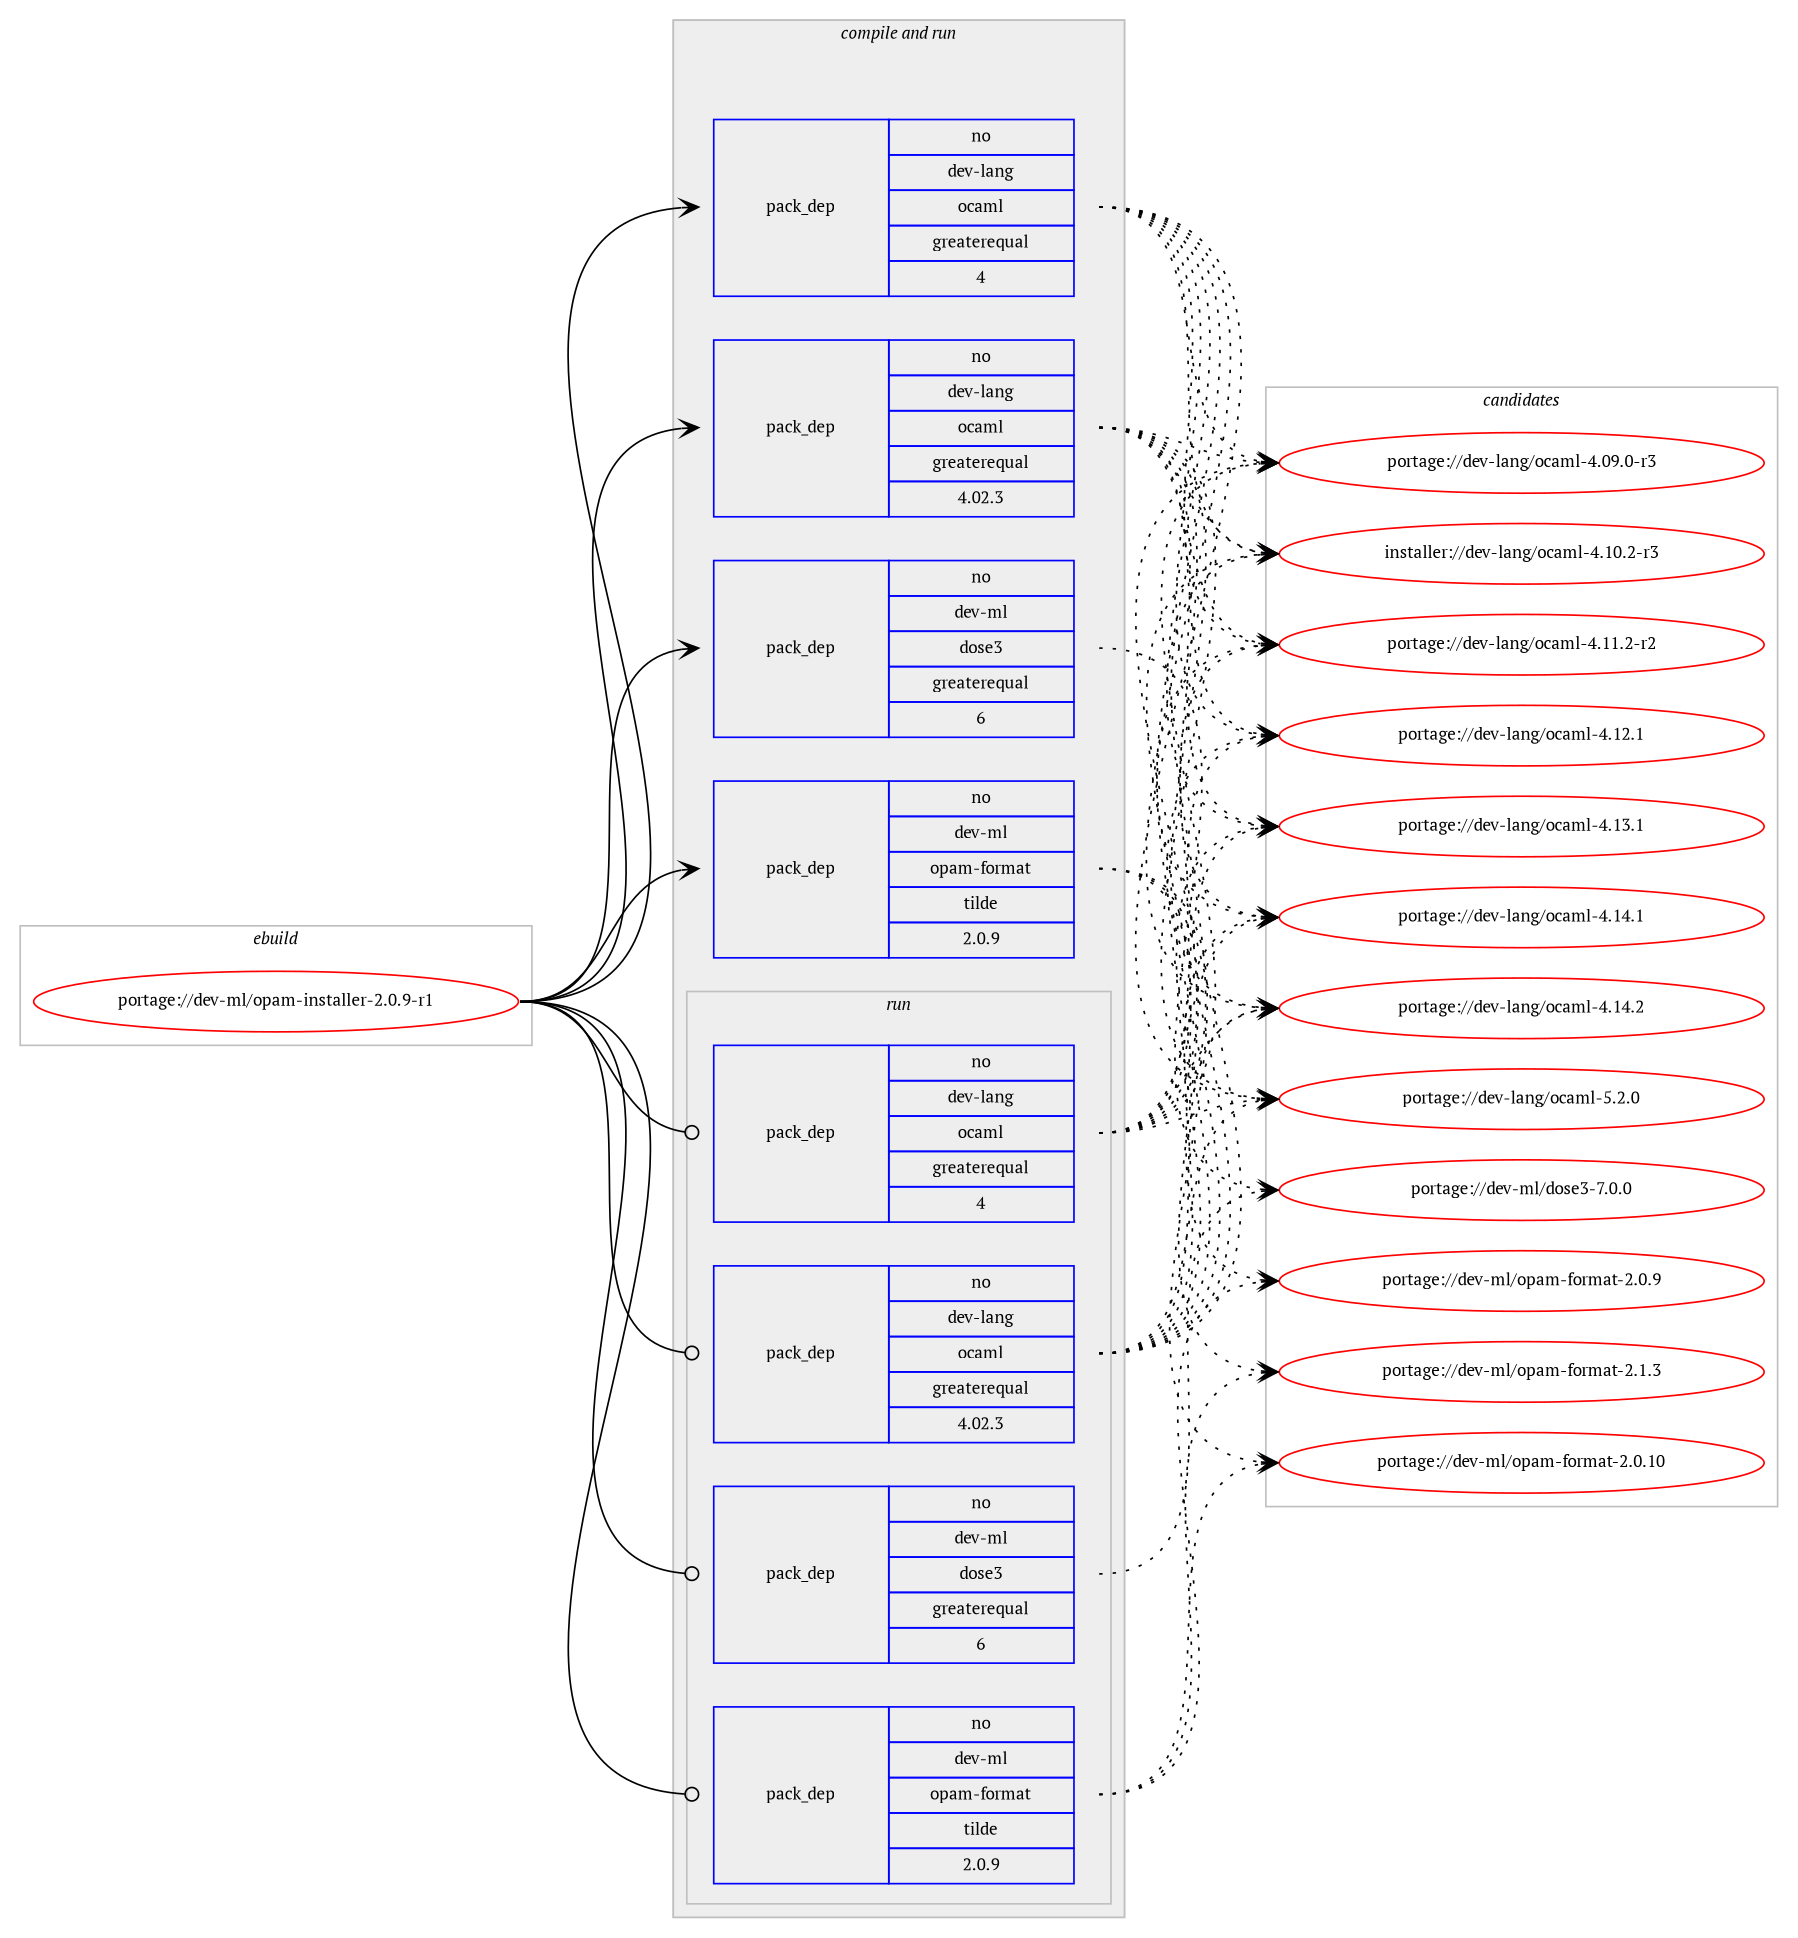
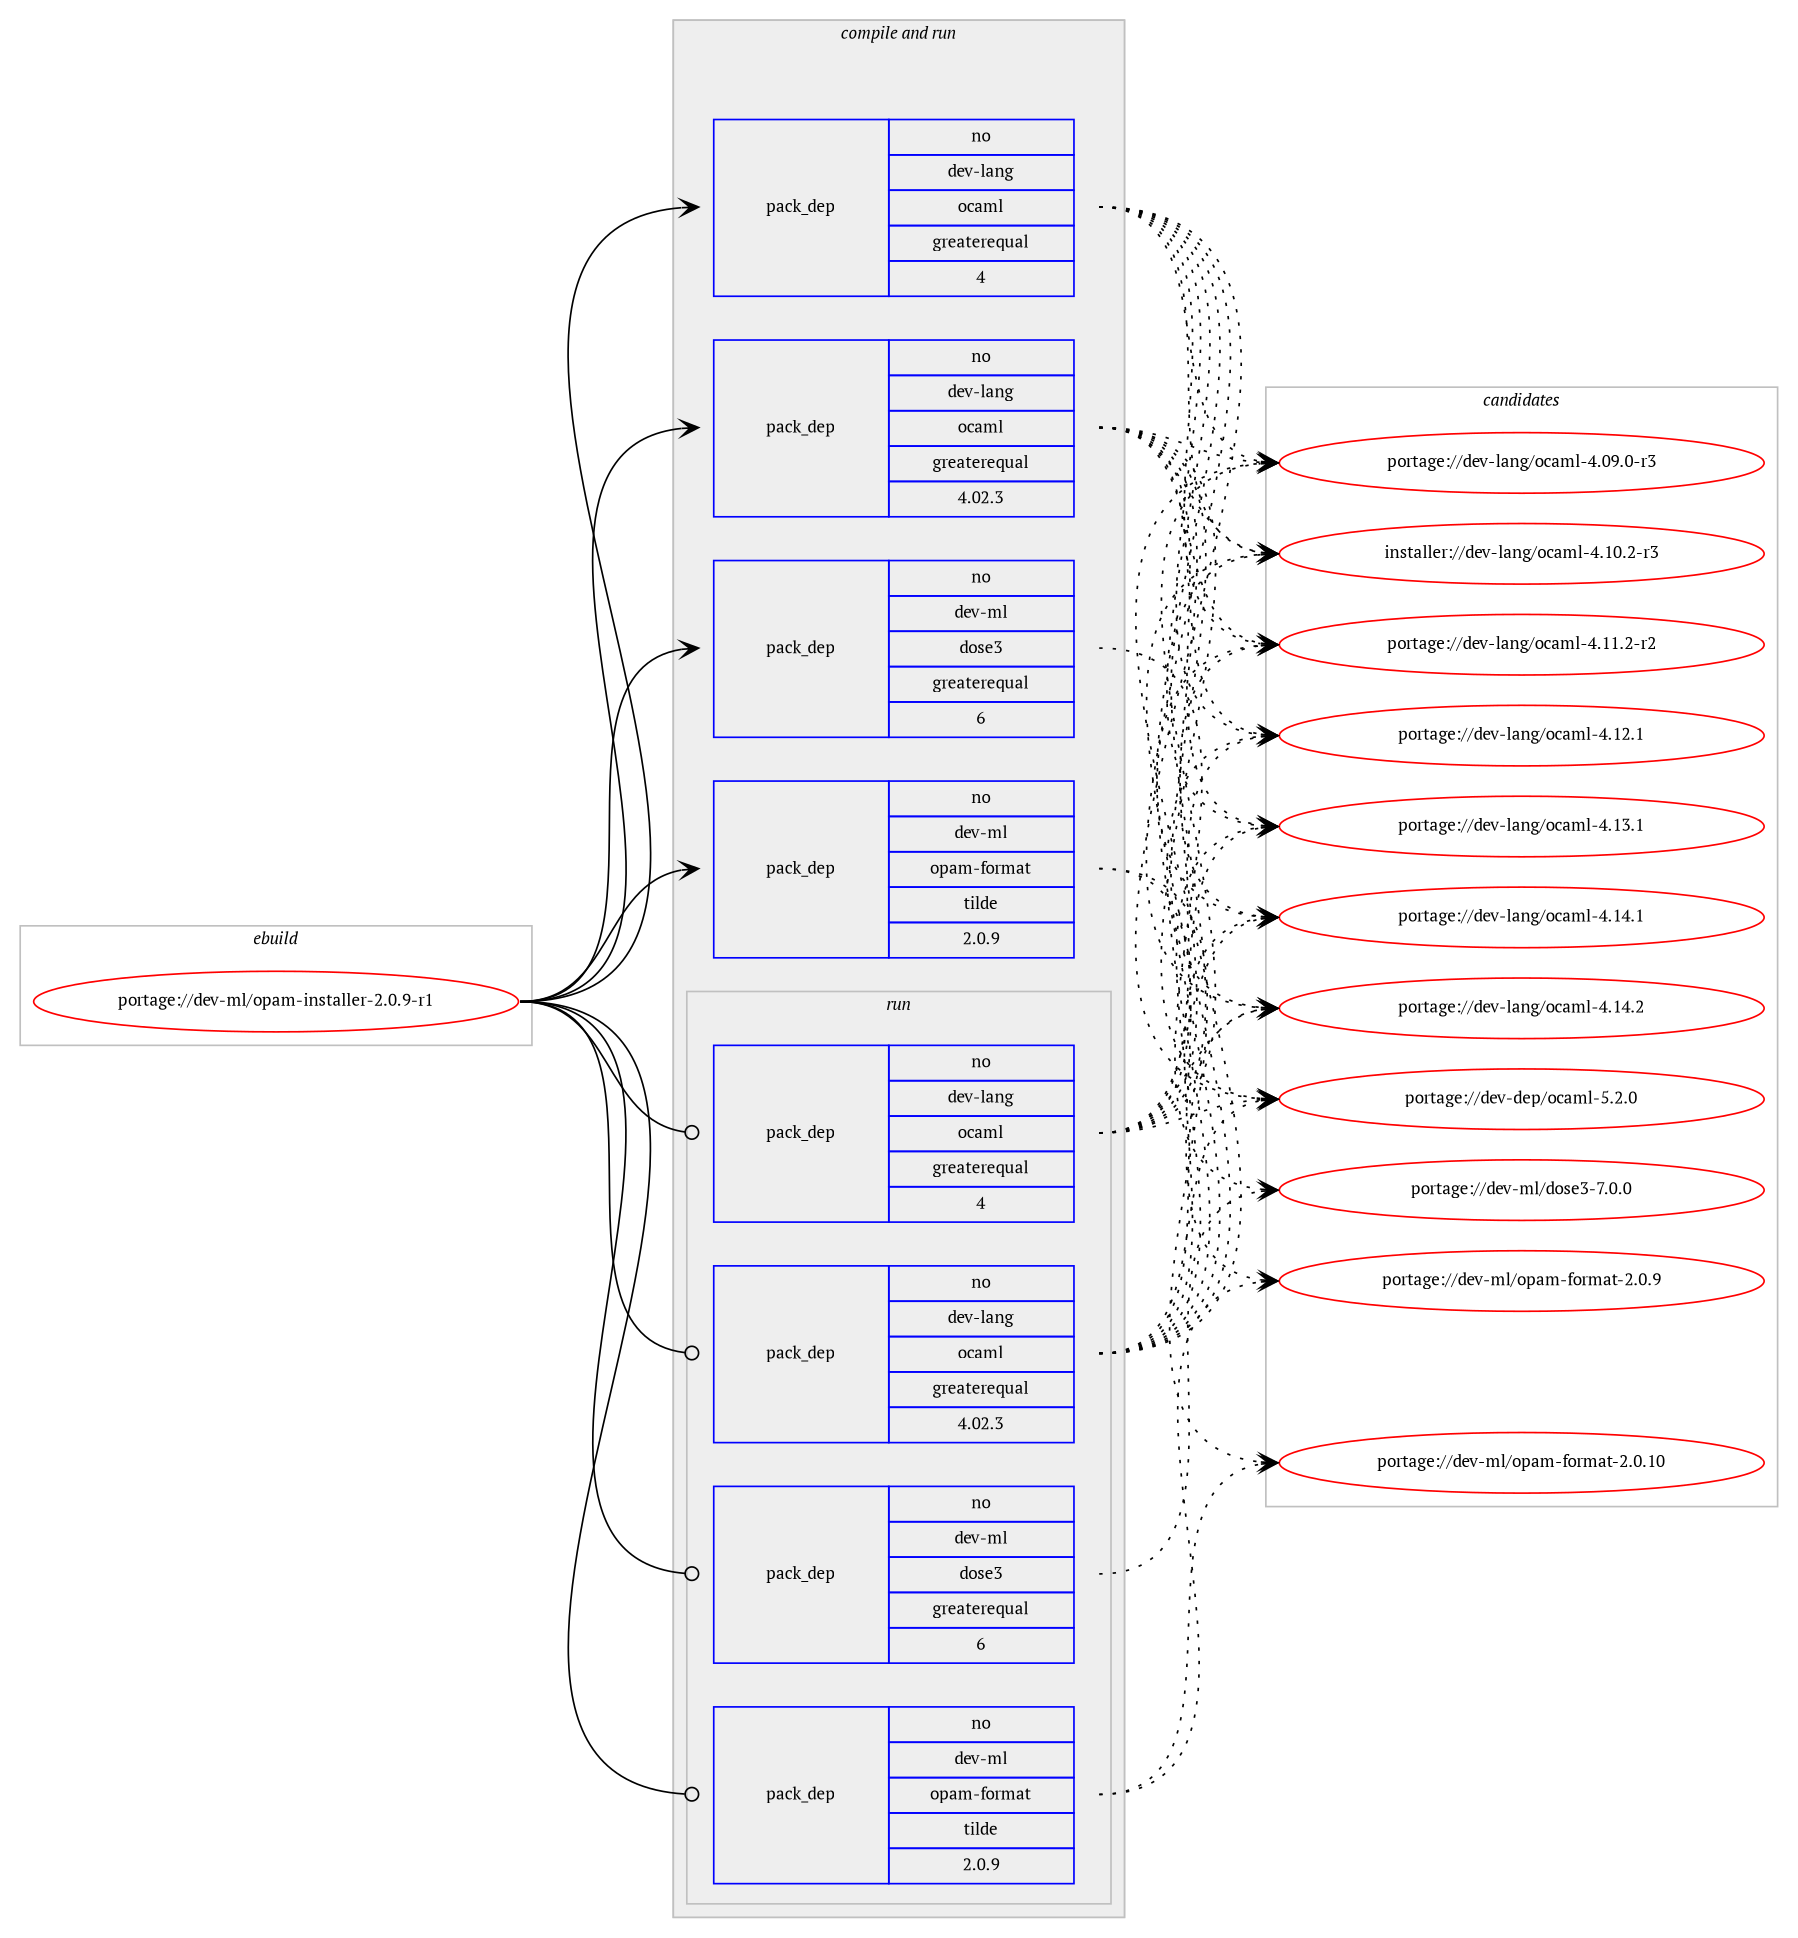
(1522, 1099) -> (1522, 1099)
(1522, 1372) -> none
